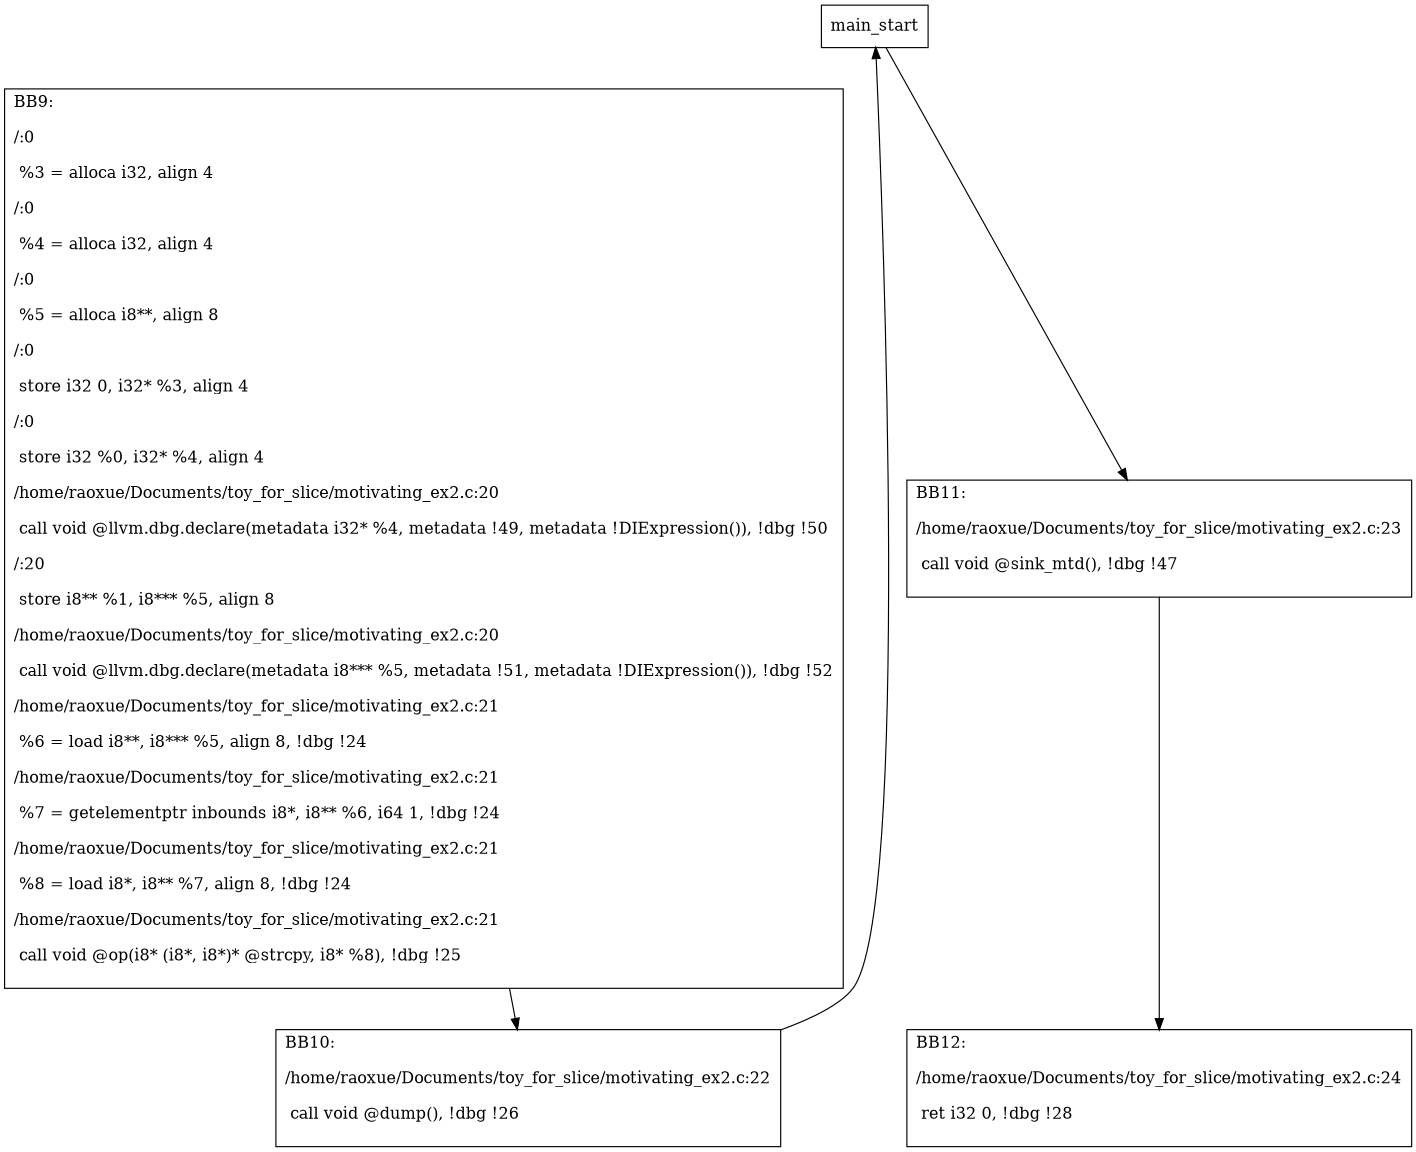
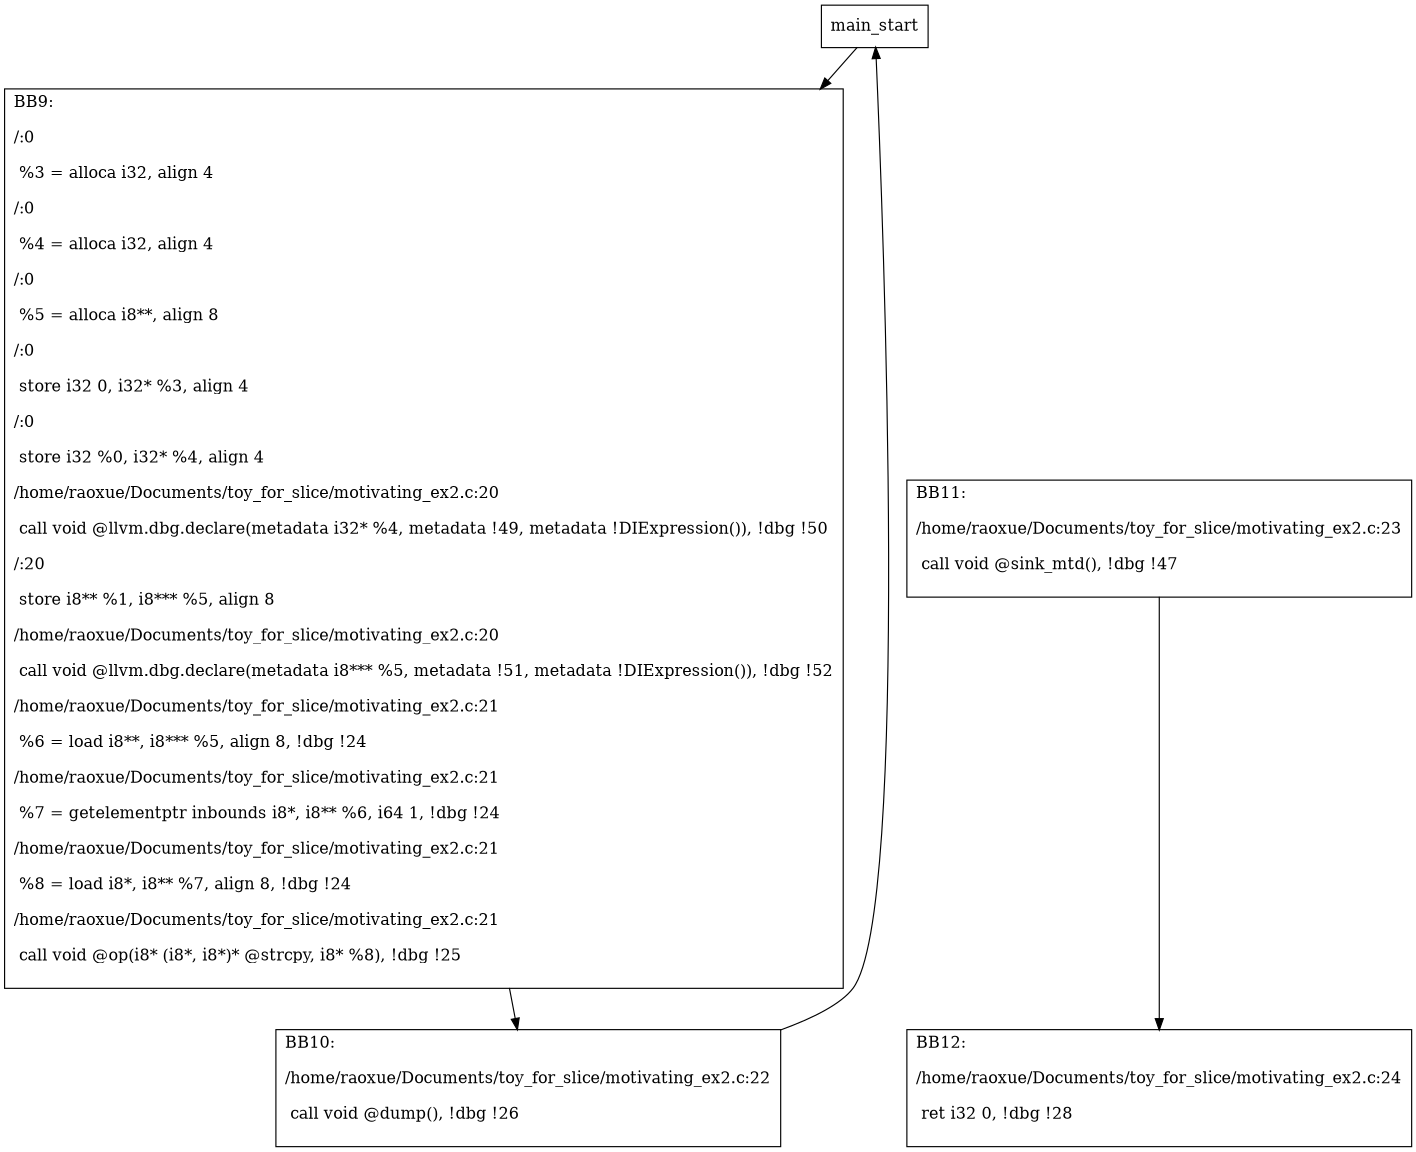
(1004, 259) -> (843, 64)
